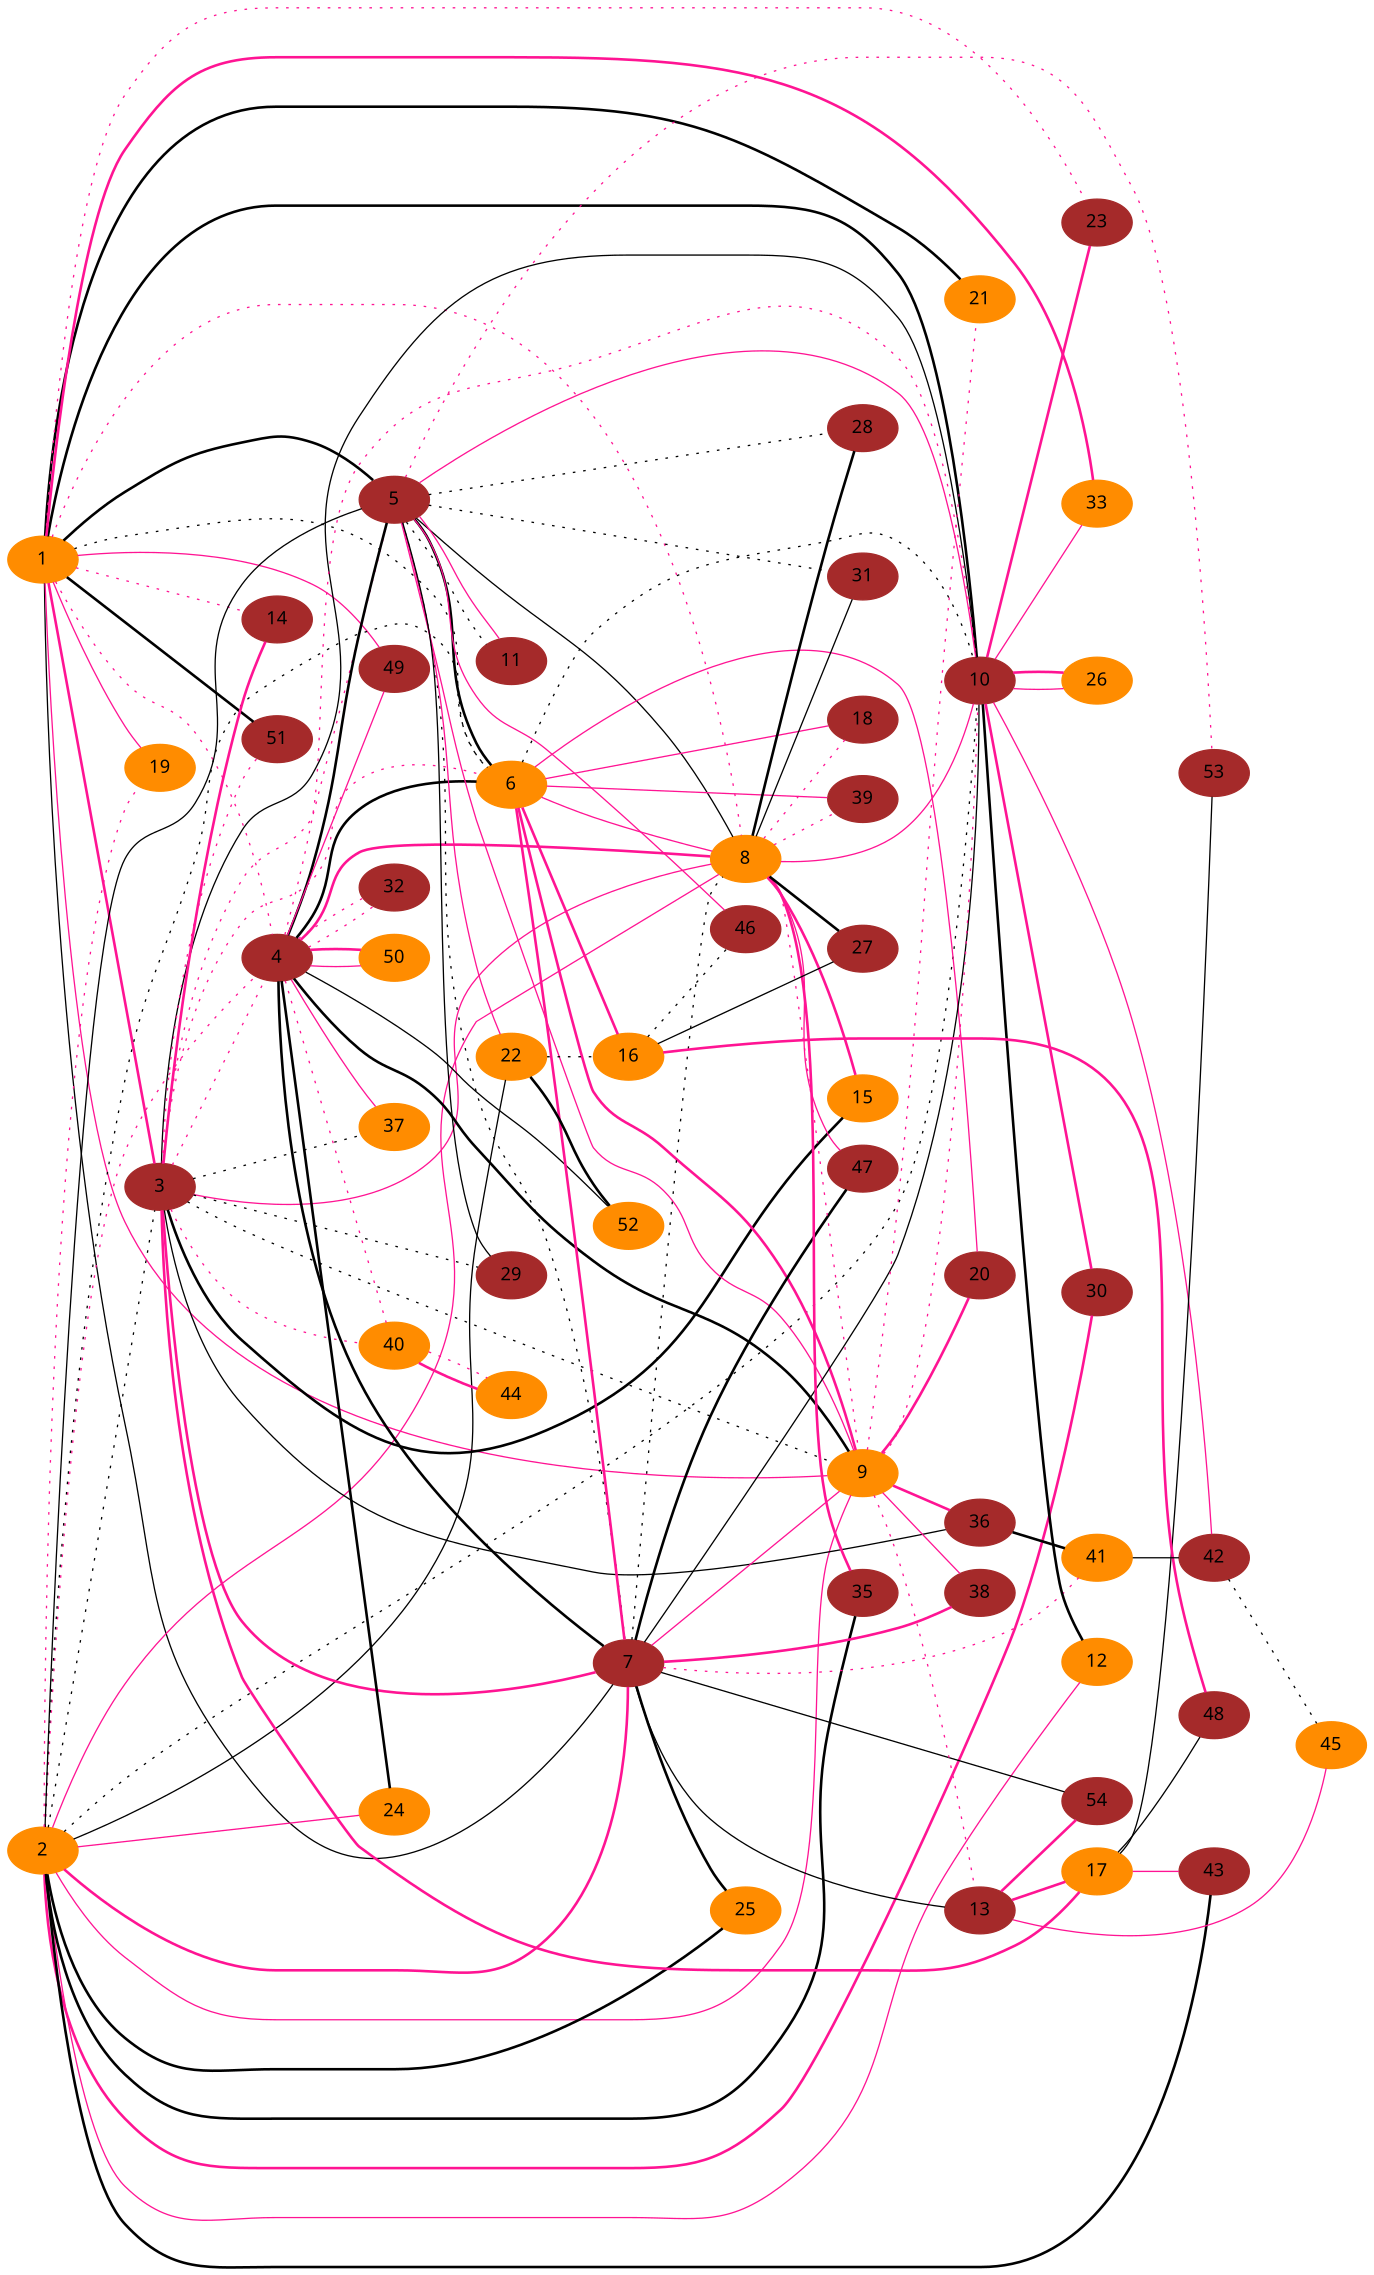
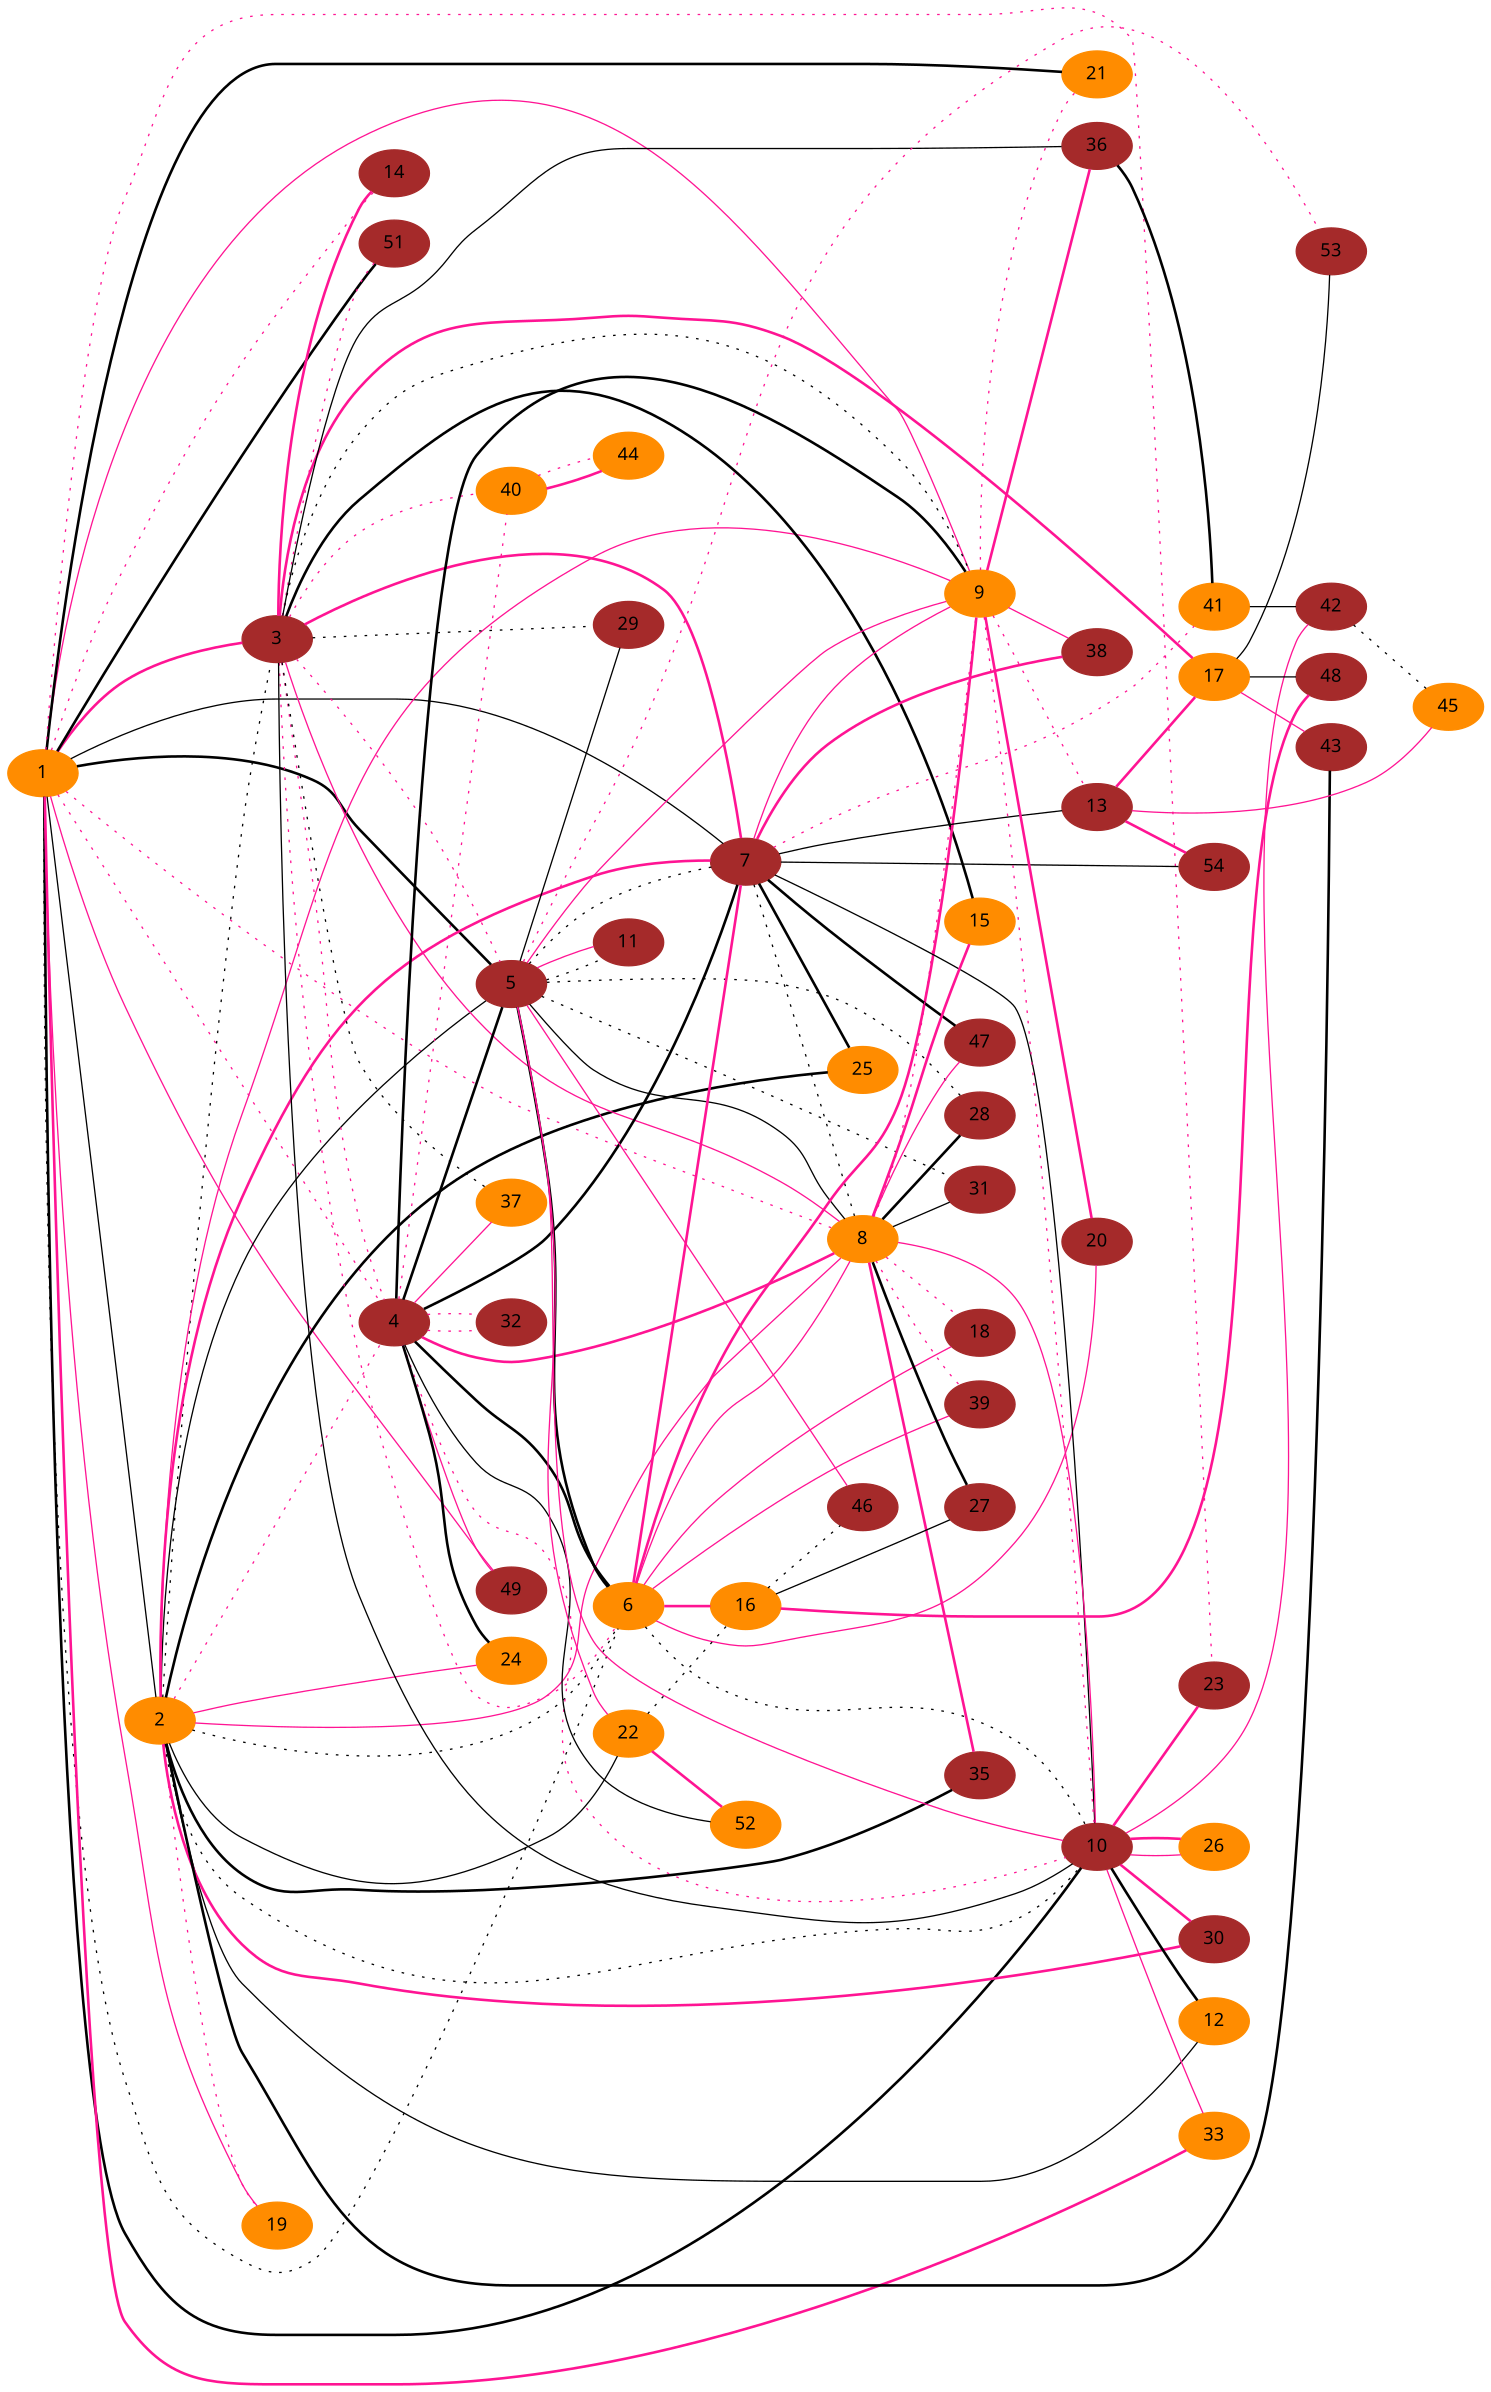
(394, 958) -> none
(572, 1145) -> (687, 1779)
none -> (102, 1247)
(586, 2218) -> (590, 2172)
